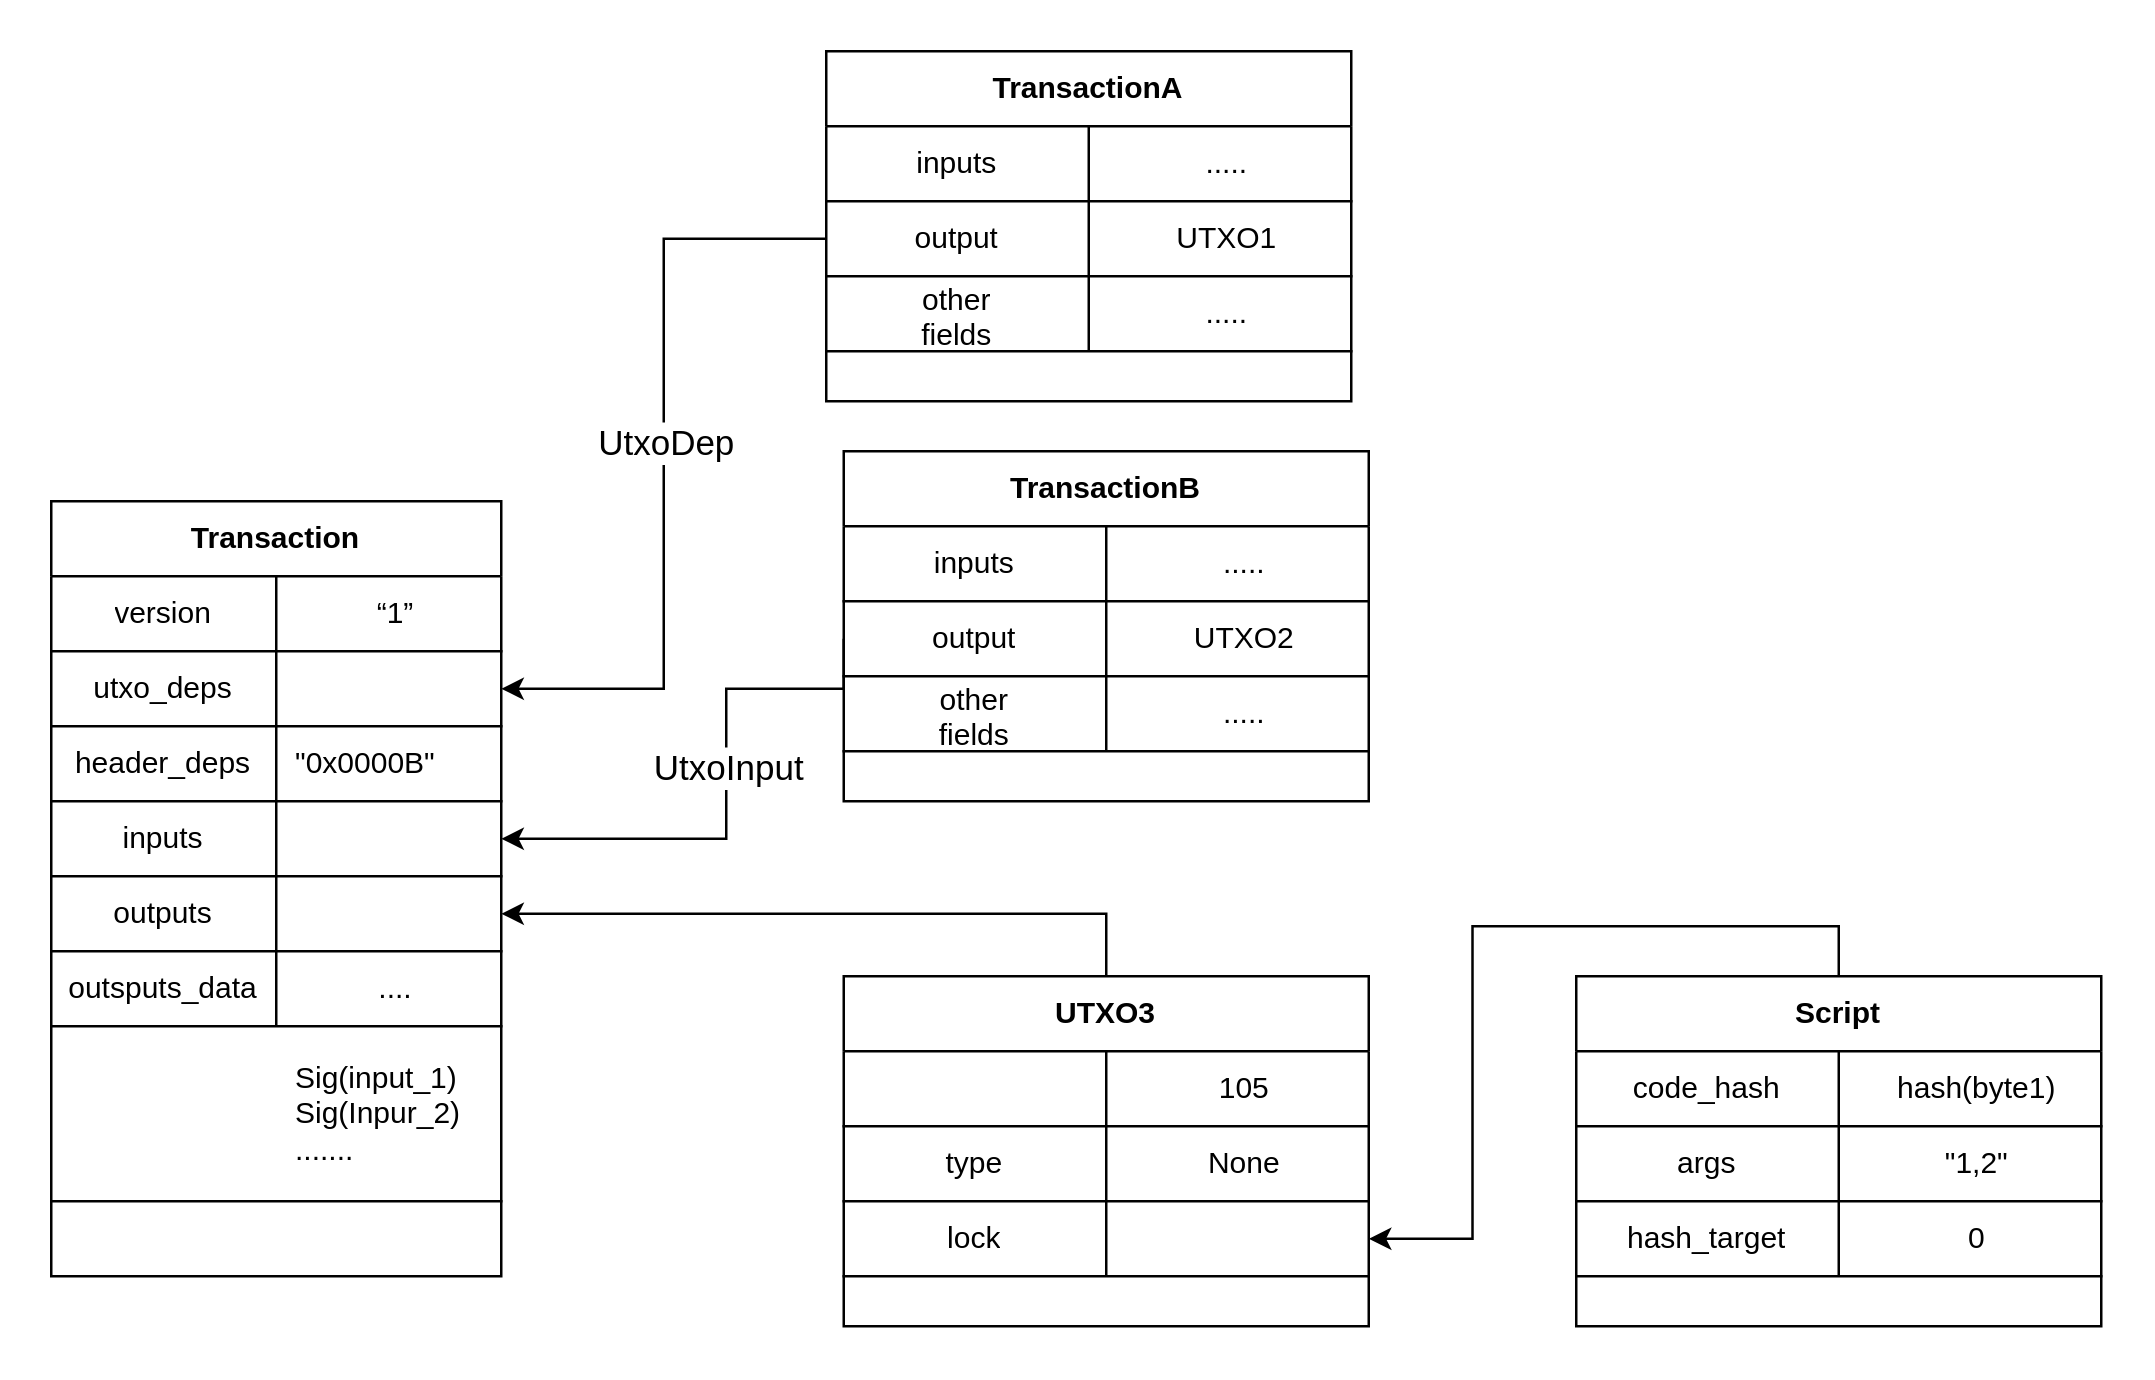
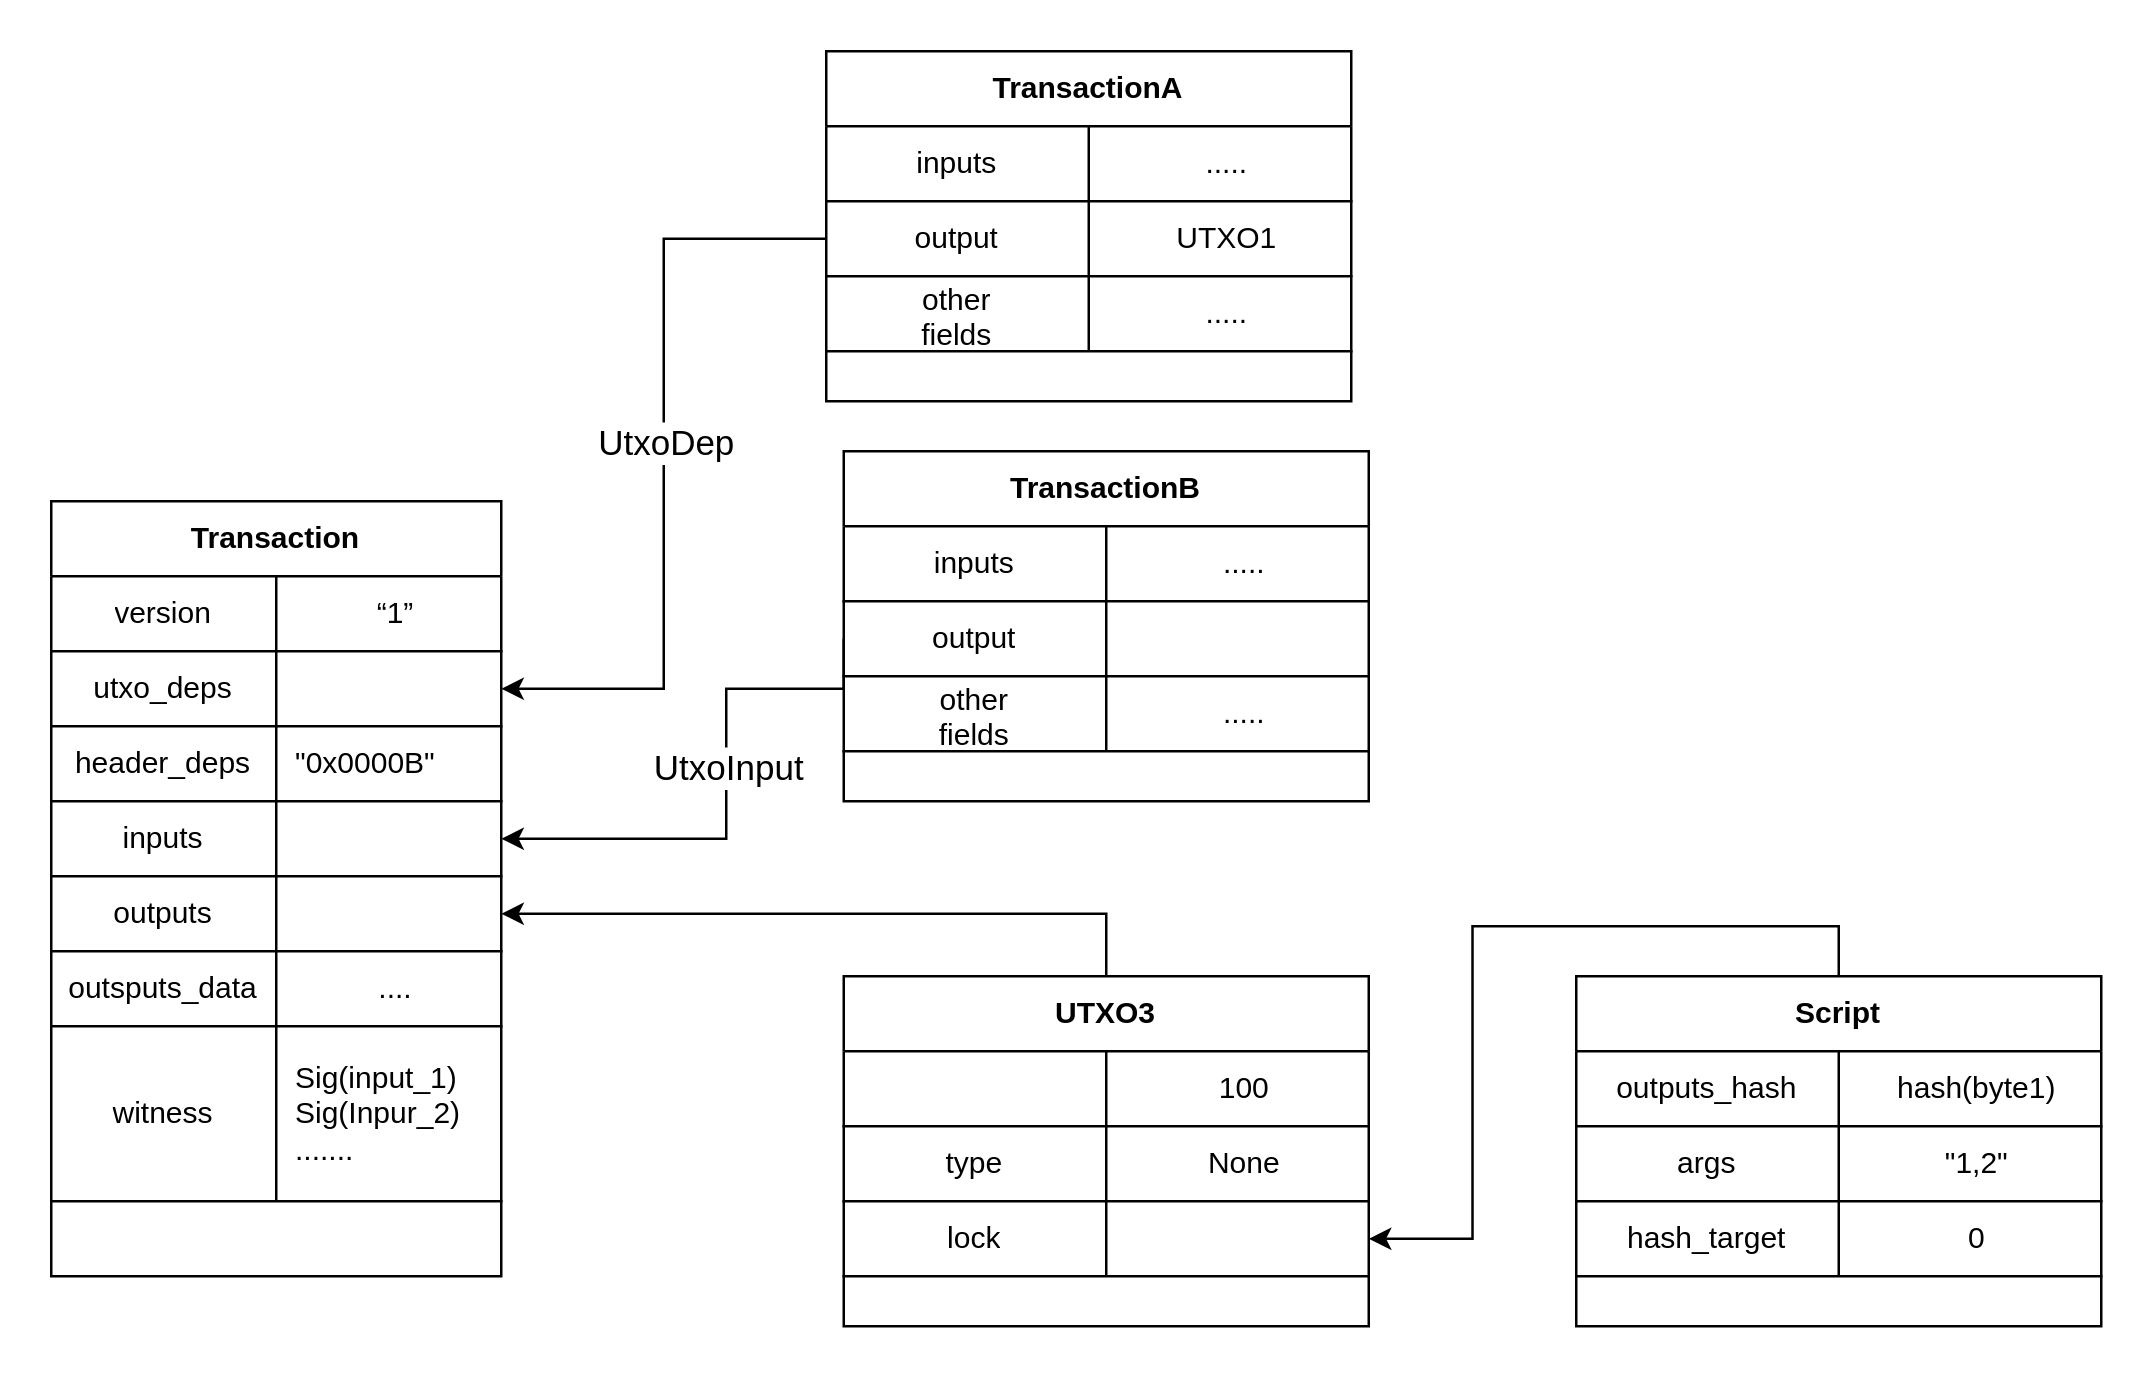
(1238, 639) -> none
(1245, 1089) -> (1245, 1089)
(1708, 1089) -> (1708, 1089)
none -> (164, 1114)
